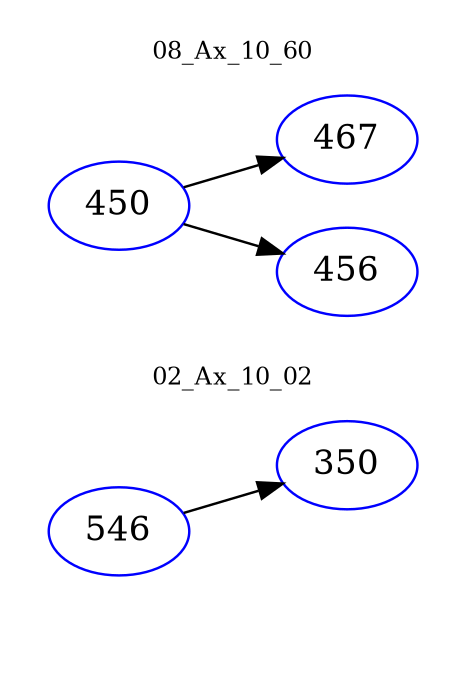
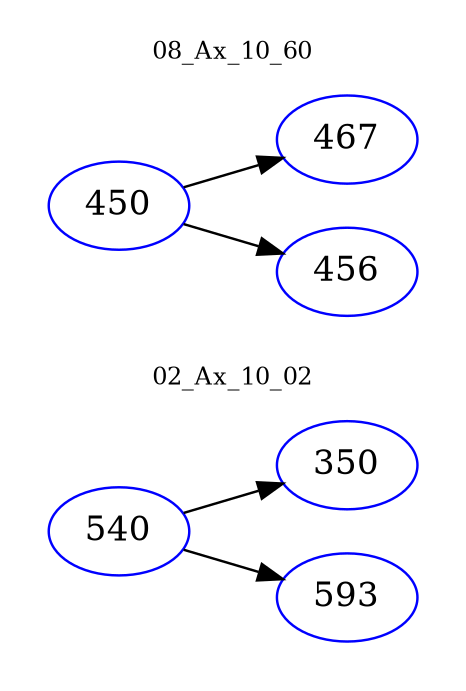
(119, 531) -> (119, 531)
none -> (347, 597)
